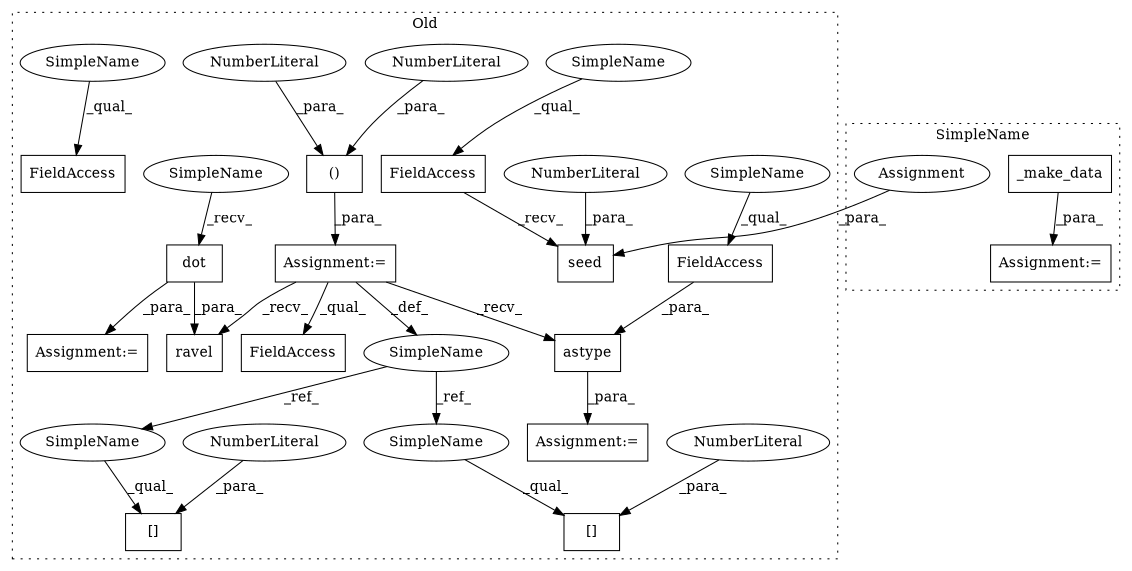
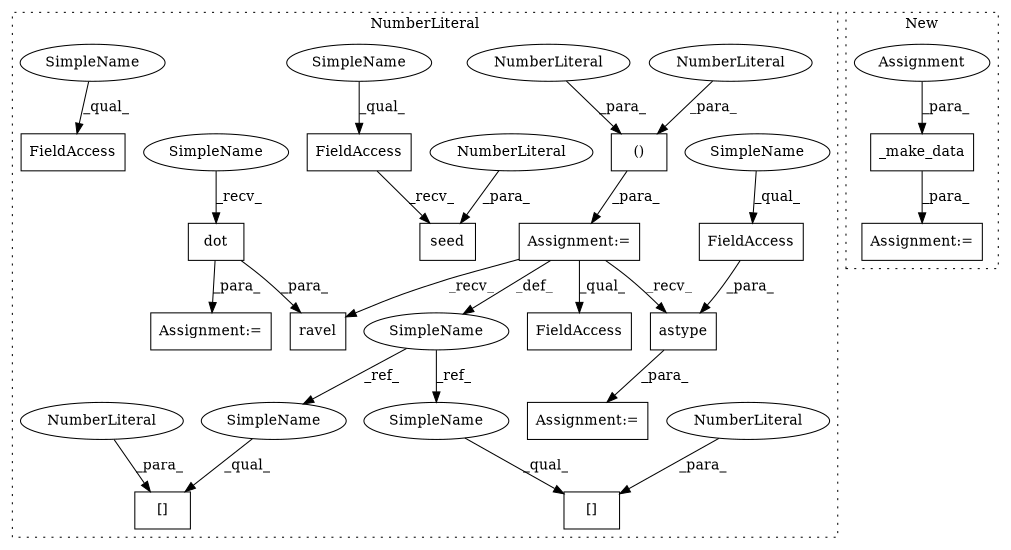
(425, 24) -> (425, 24)
(983, 135) -> (922, 24)
(760, 233) -> (922, 102)
